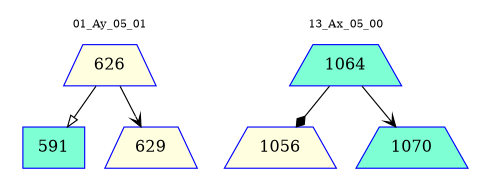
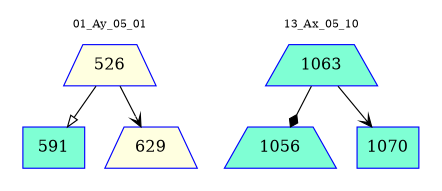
(346, 25) -> (322, 25)
(110, 65) -> (110, 65)
(346, 65) -> (322, 65)
(280, 148) -> (280, 148)
(412, 148) -> (388, 148)
